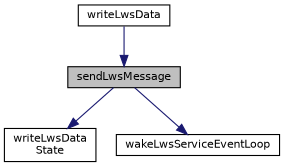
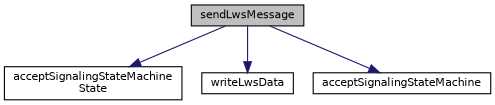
(124, 41) -> (248, 44)
(50, 145) -> (93, 83)
(198, 145) -> (402, 83)
